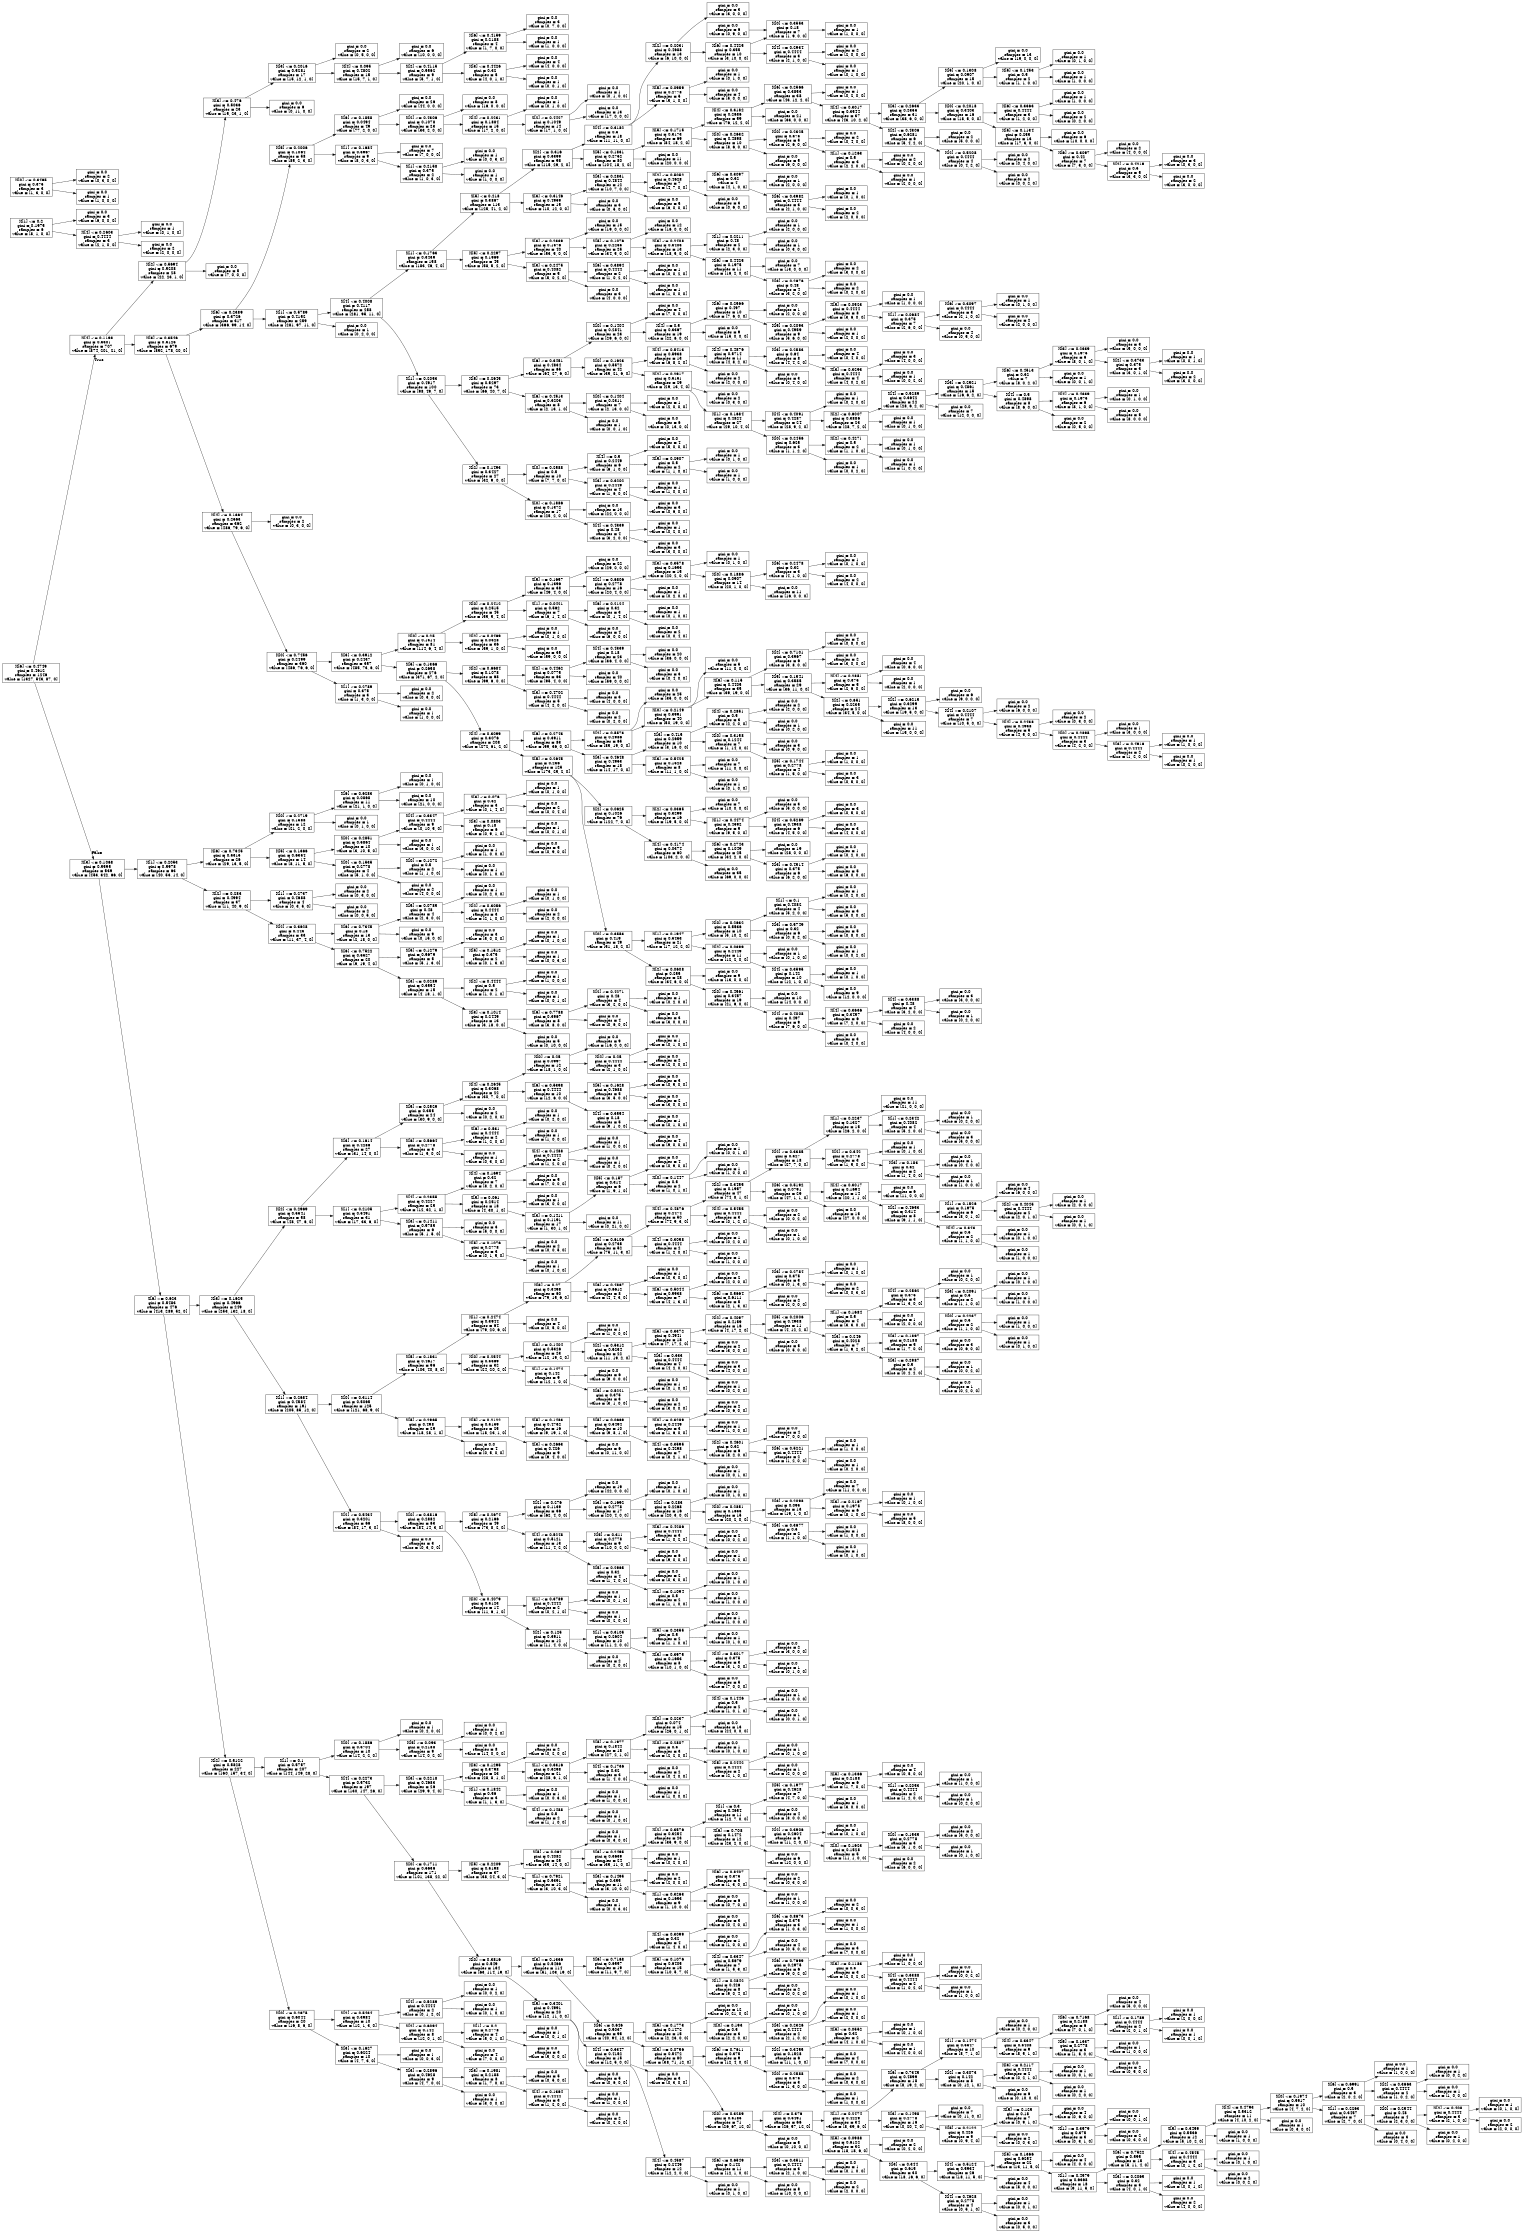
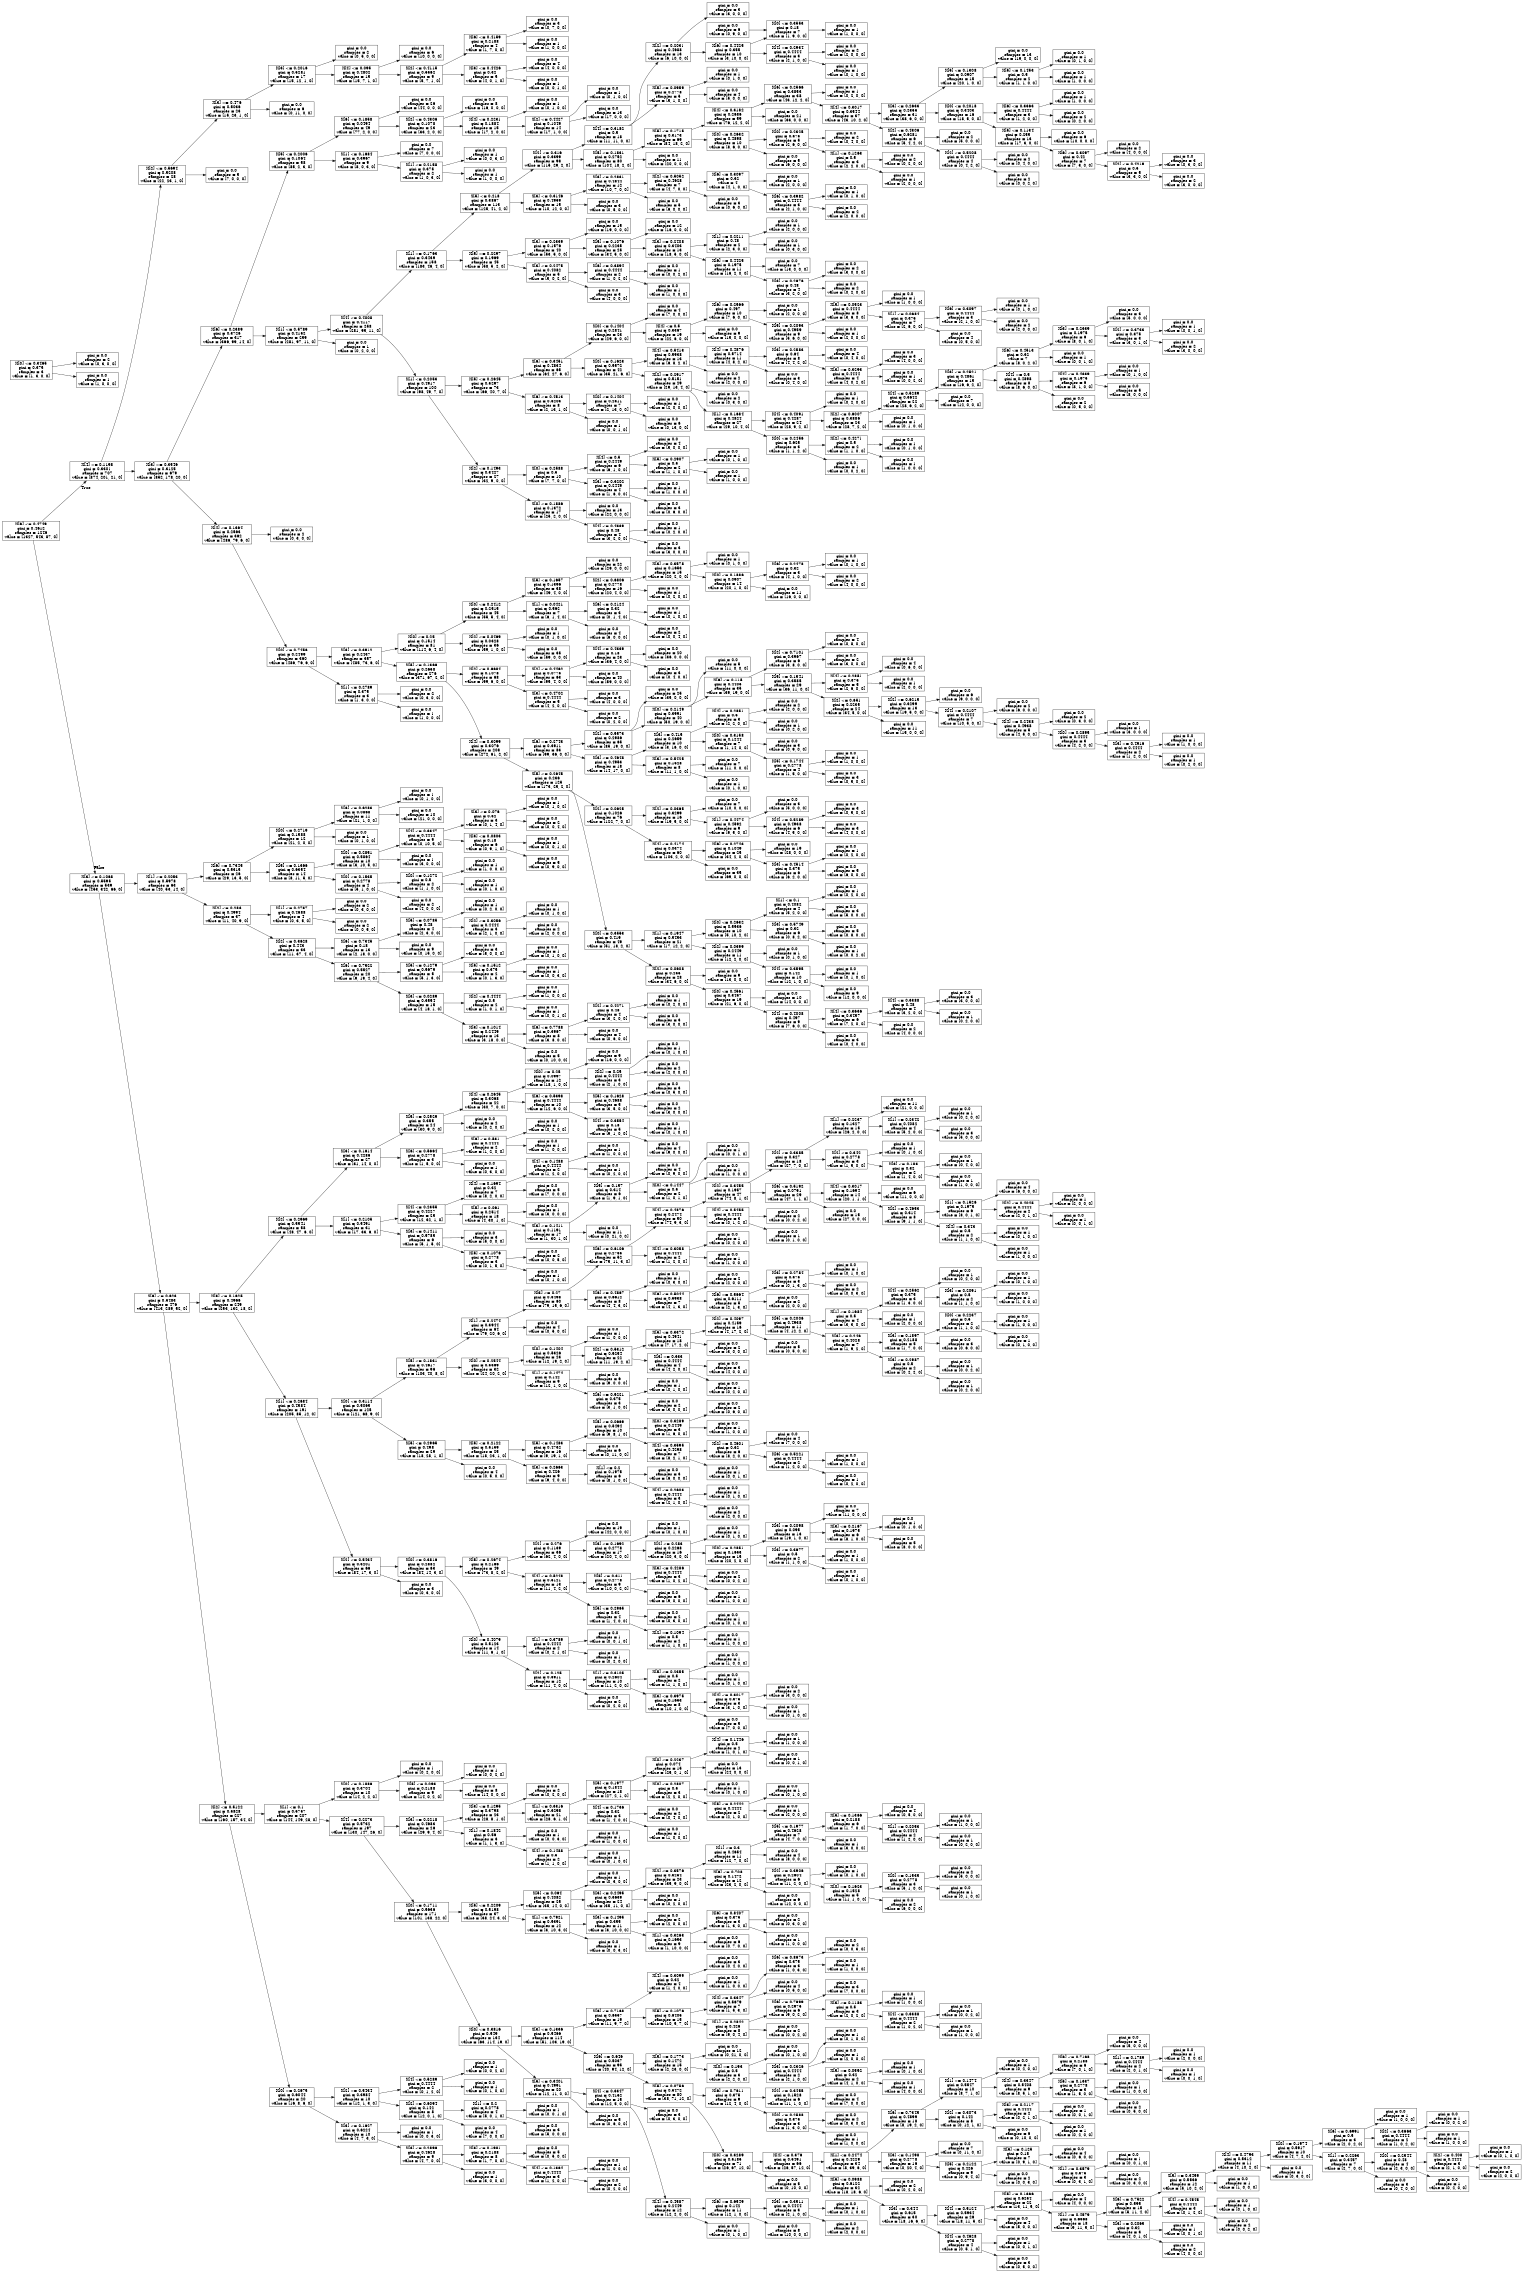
none -> (576, 1474)
